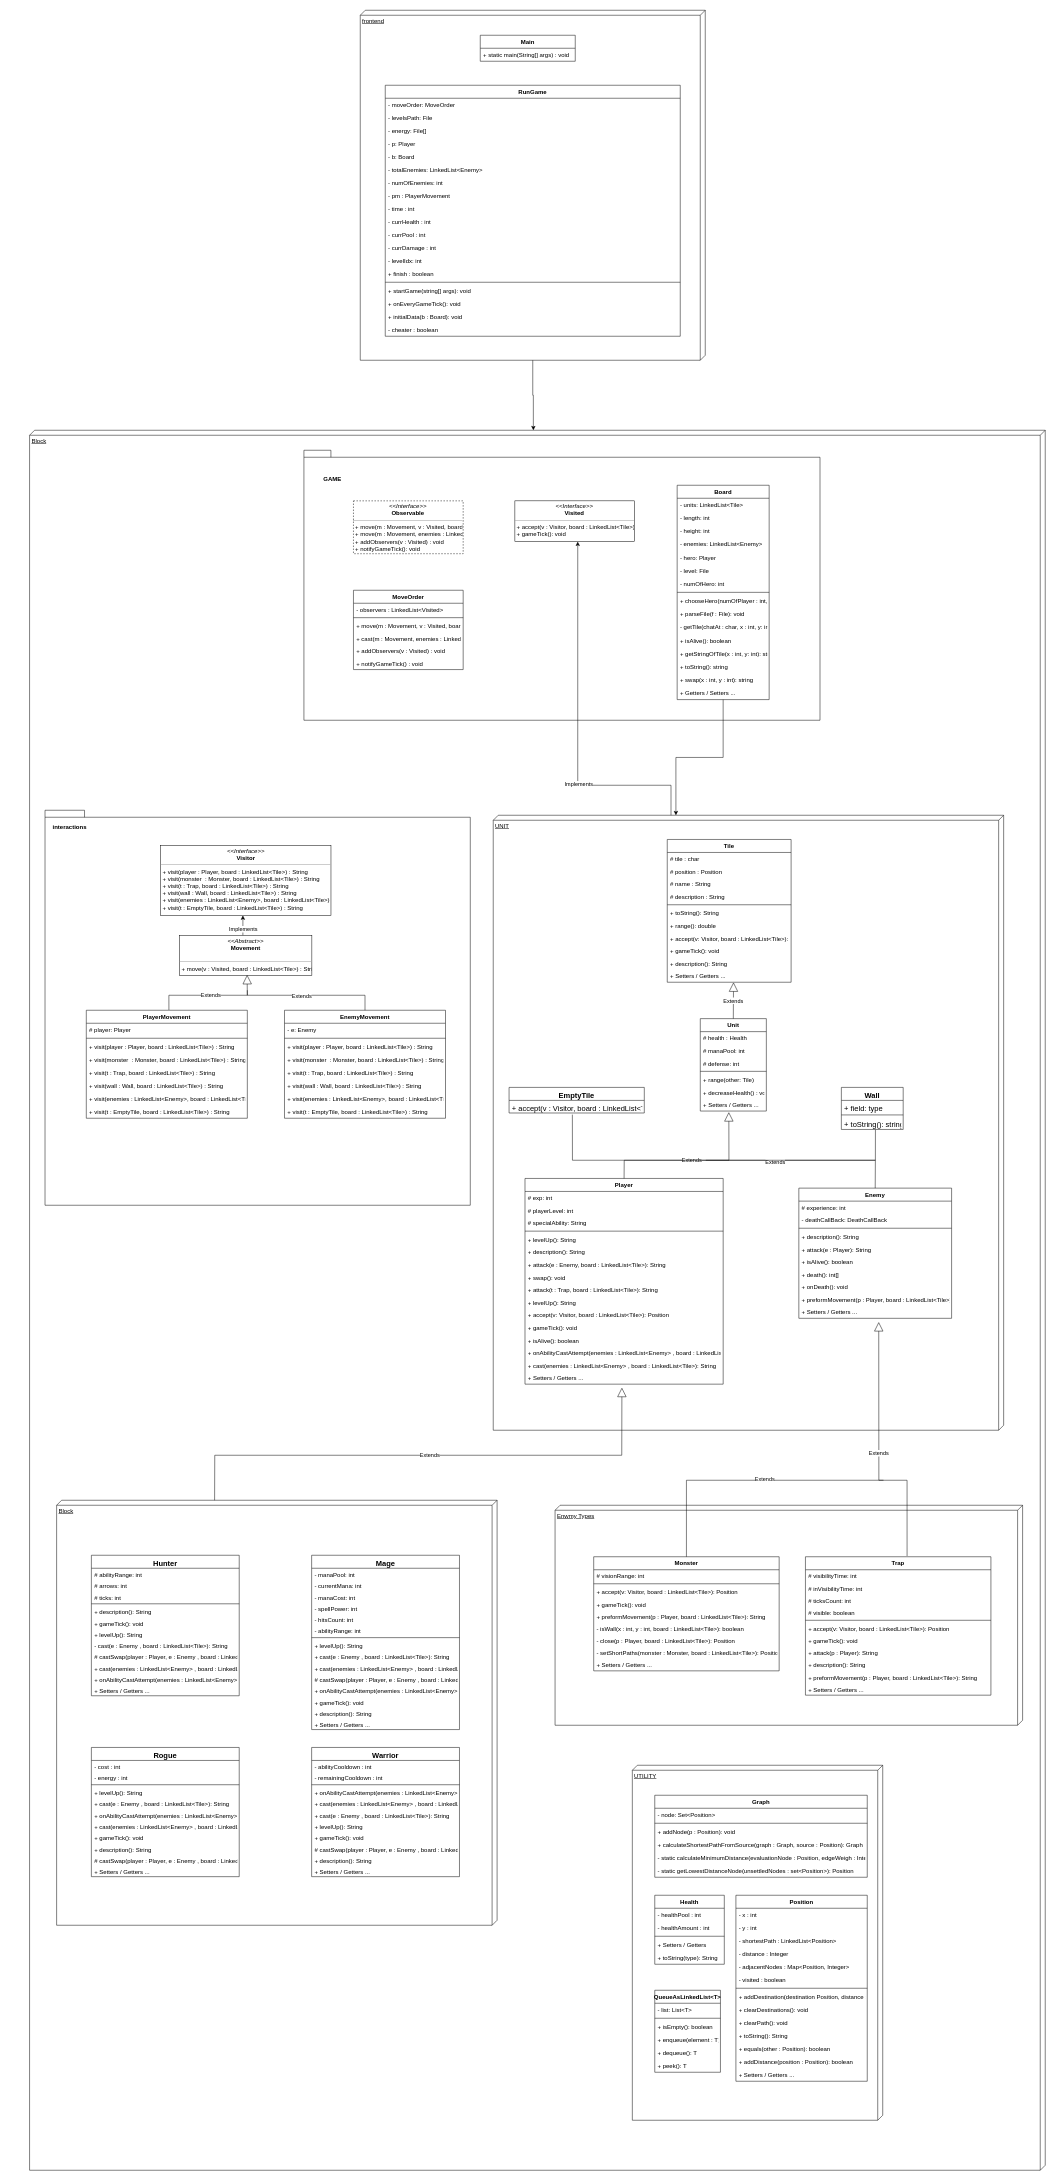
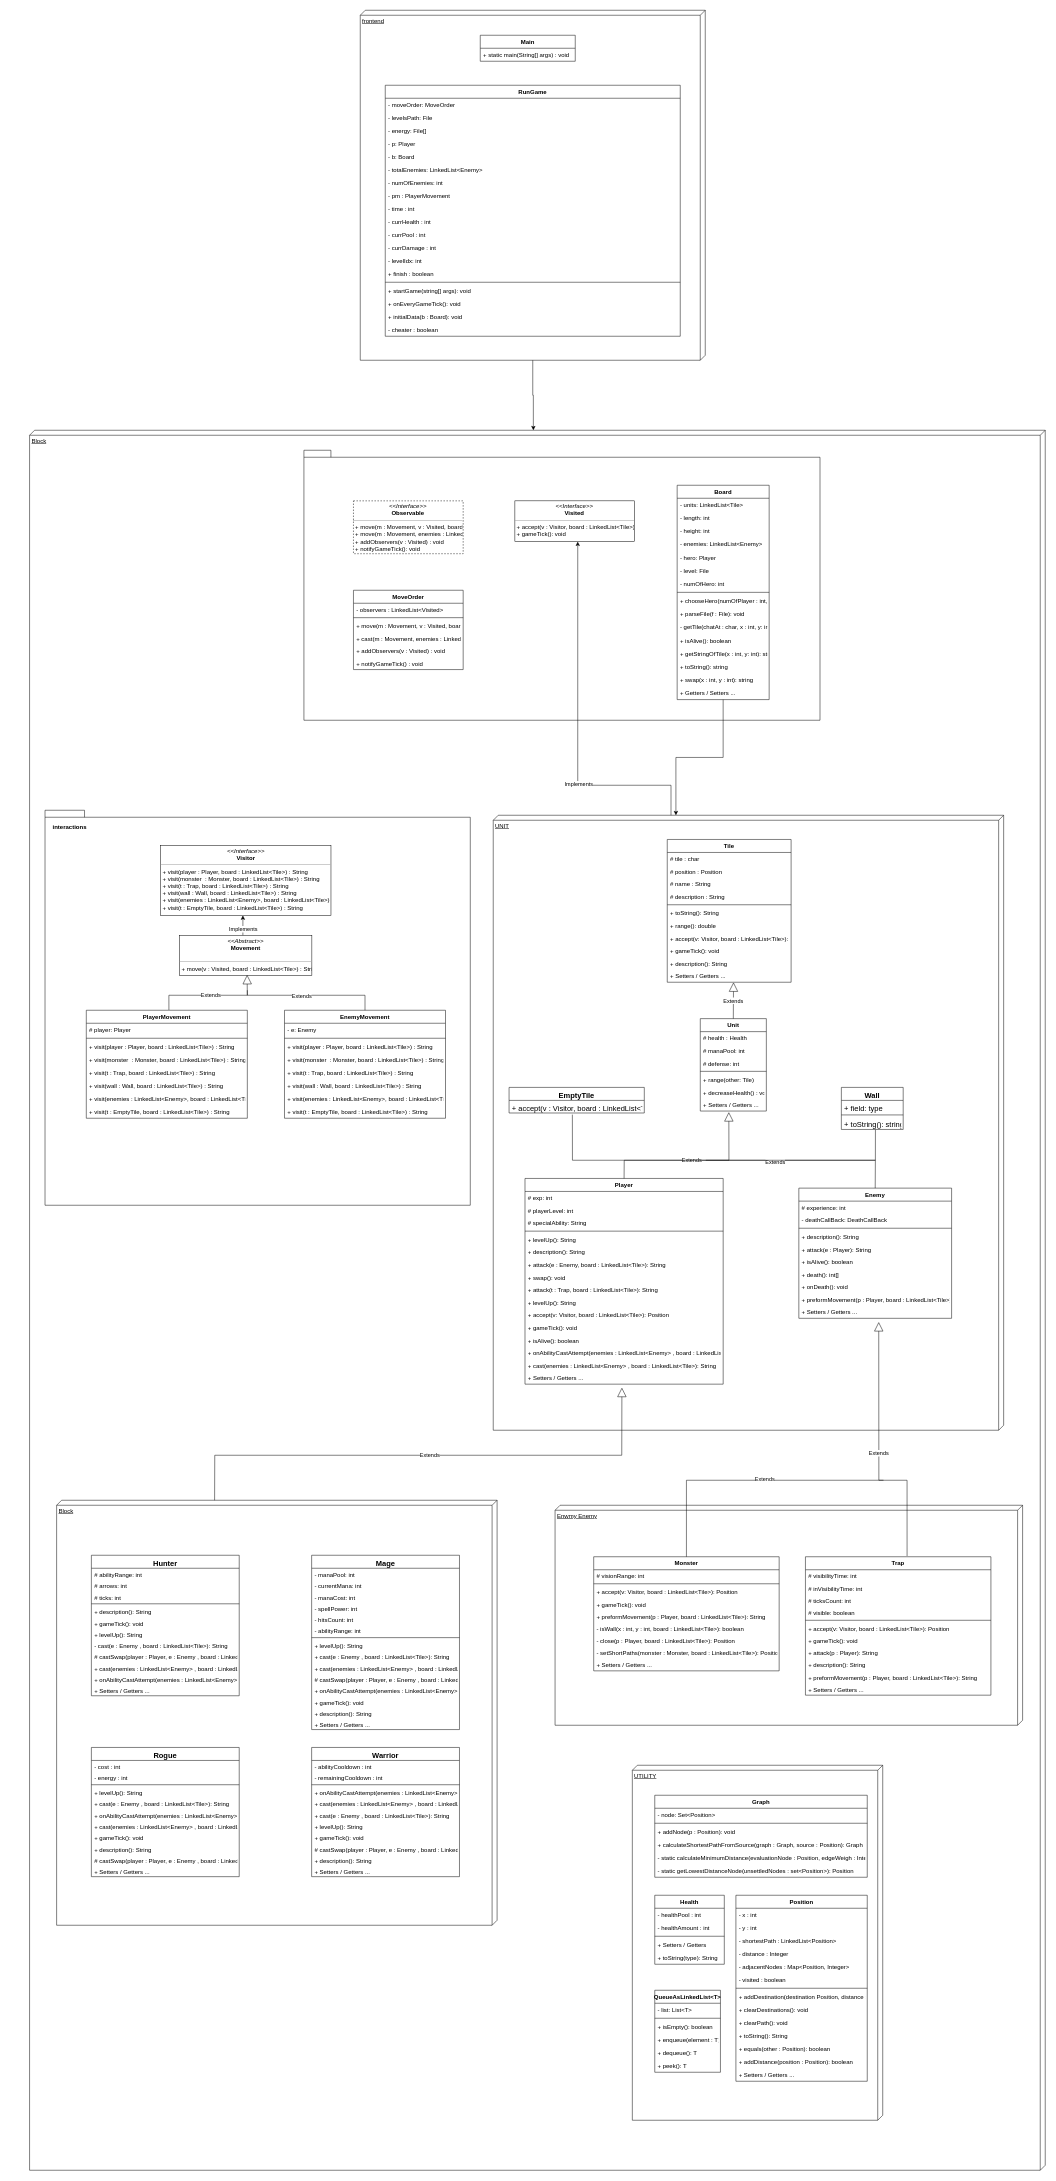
(332, 479) -> none
(575, 1516) -> (575, 1516)
